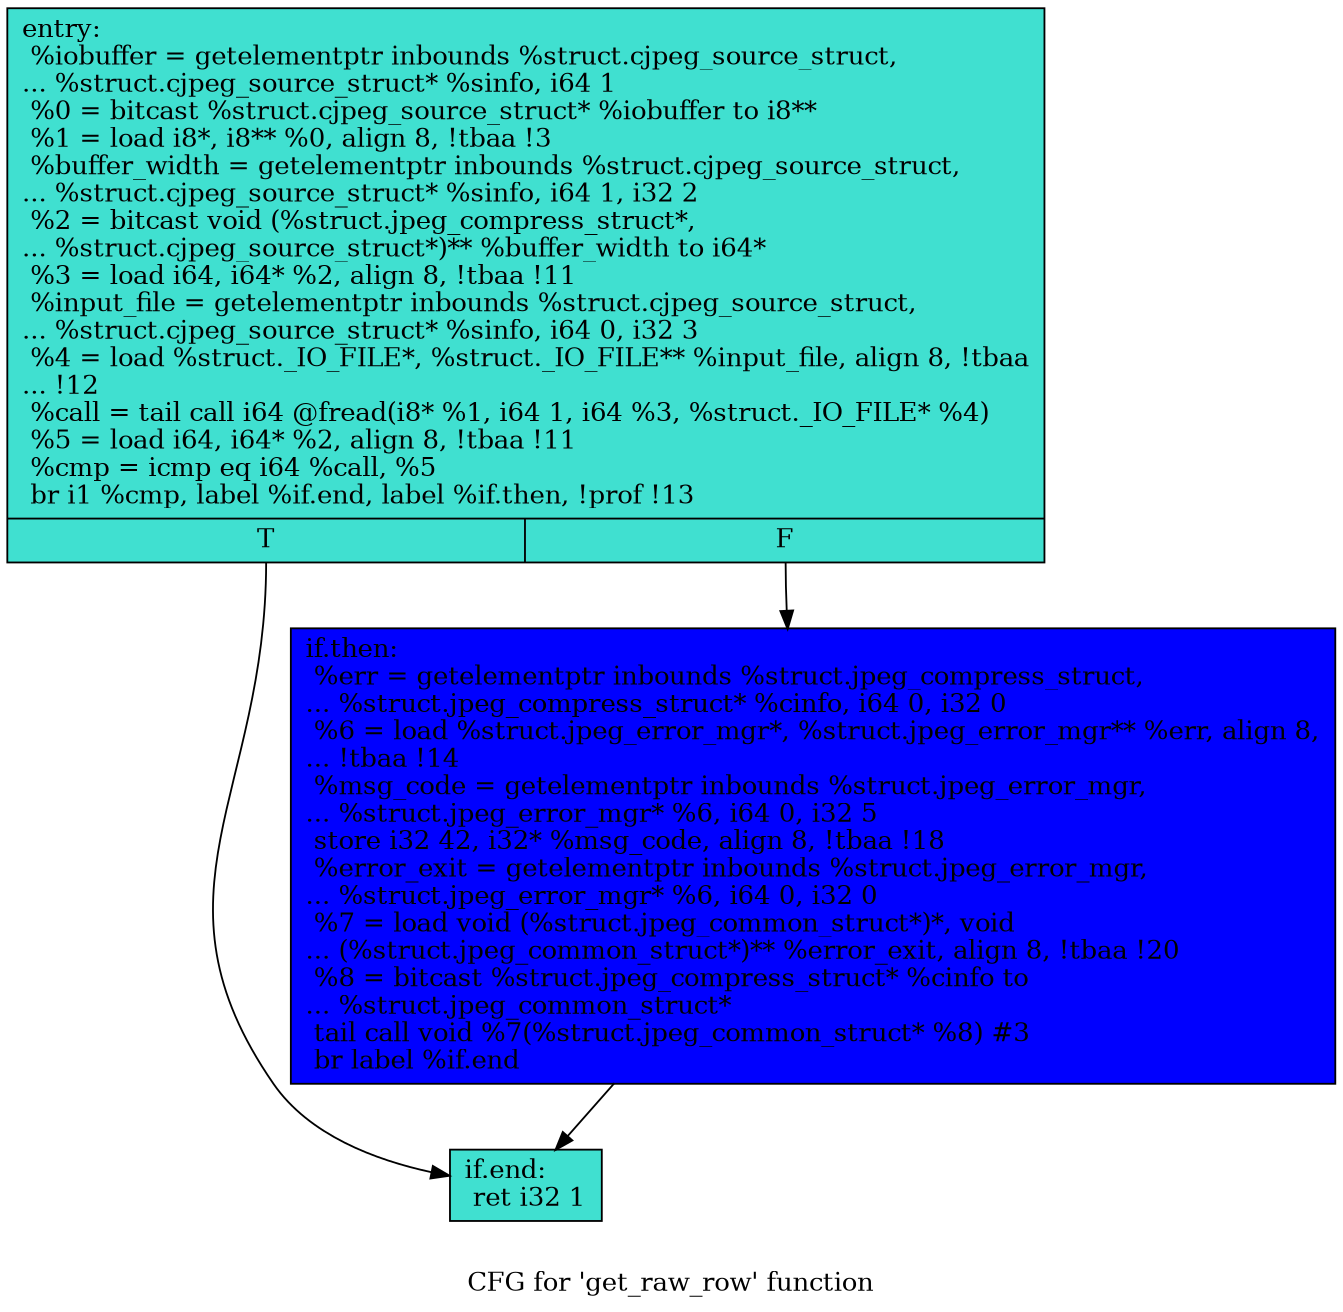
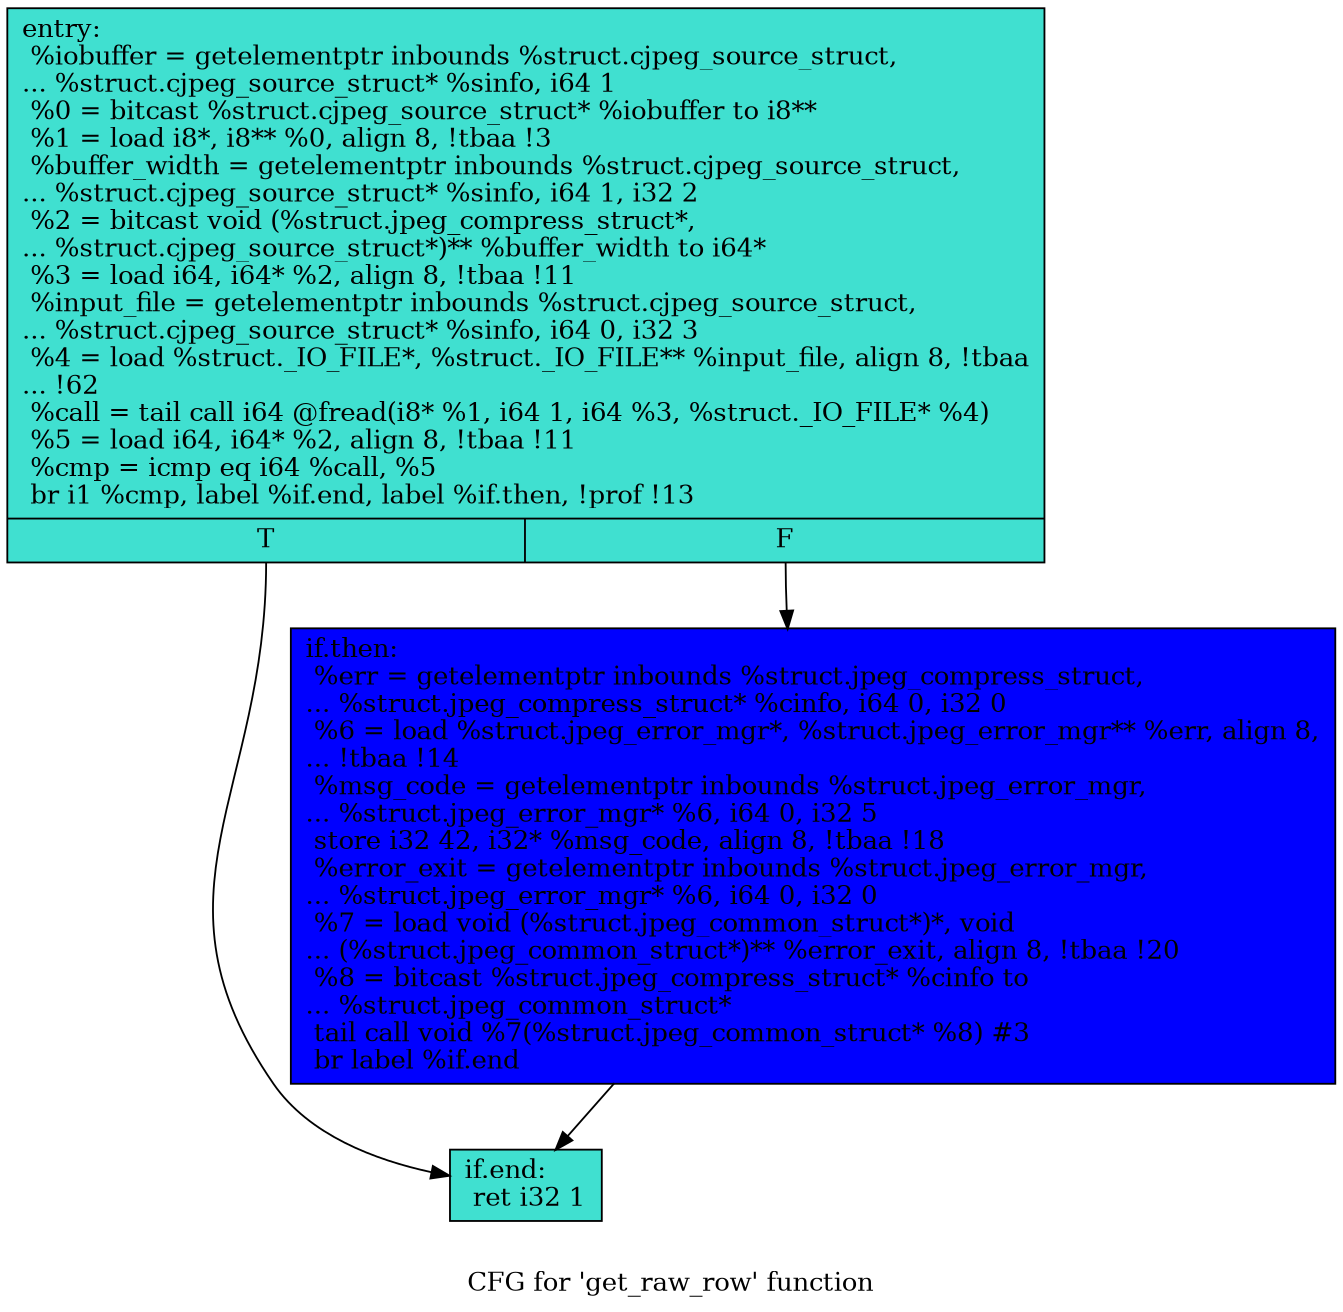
(61, 386) -> (61, 386)
